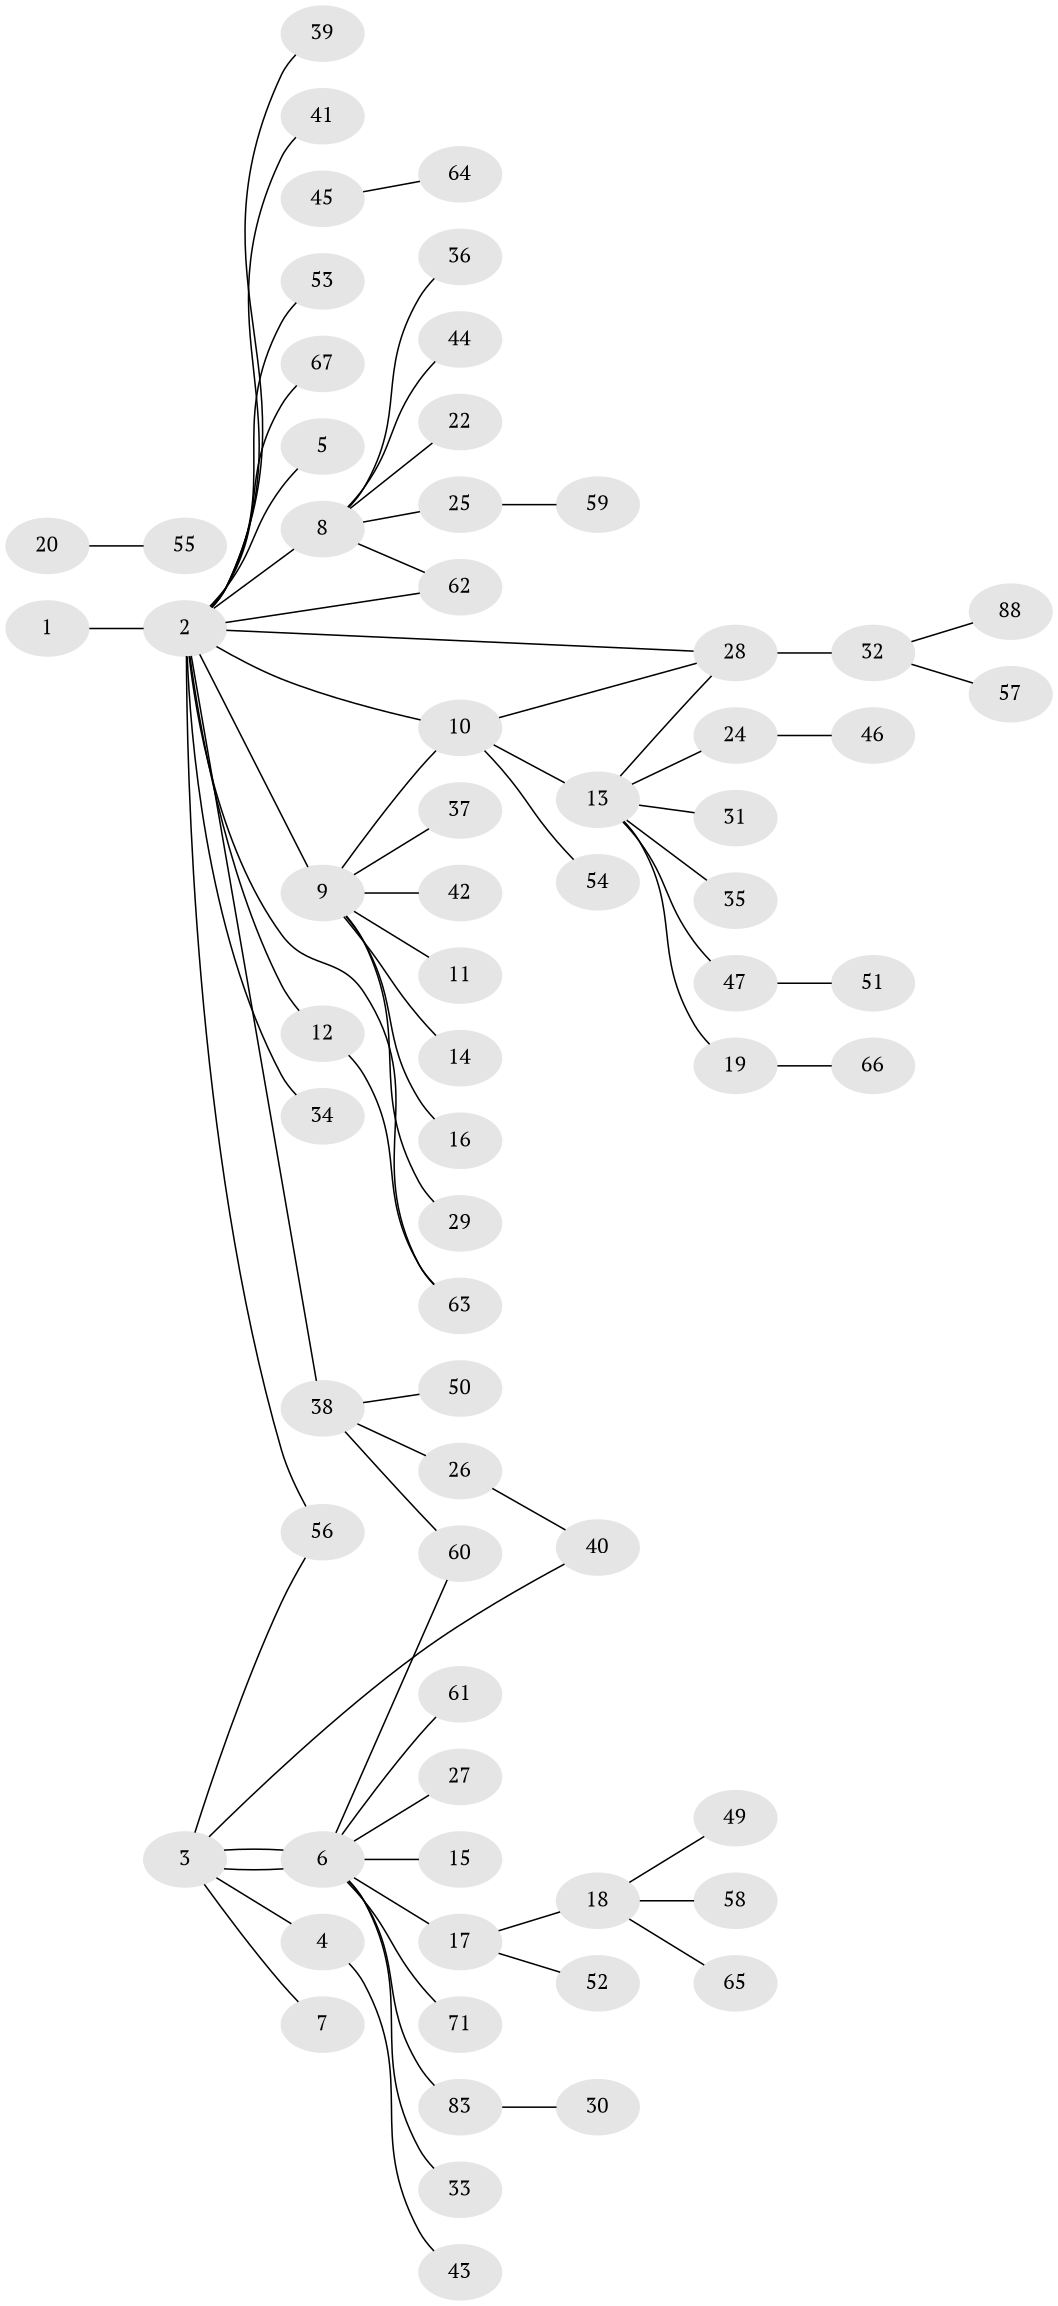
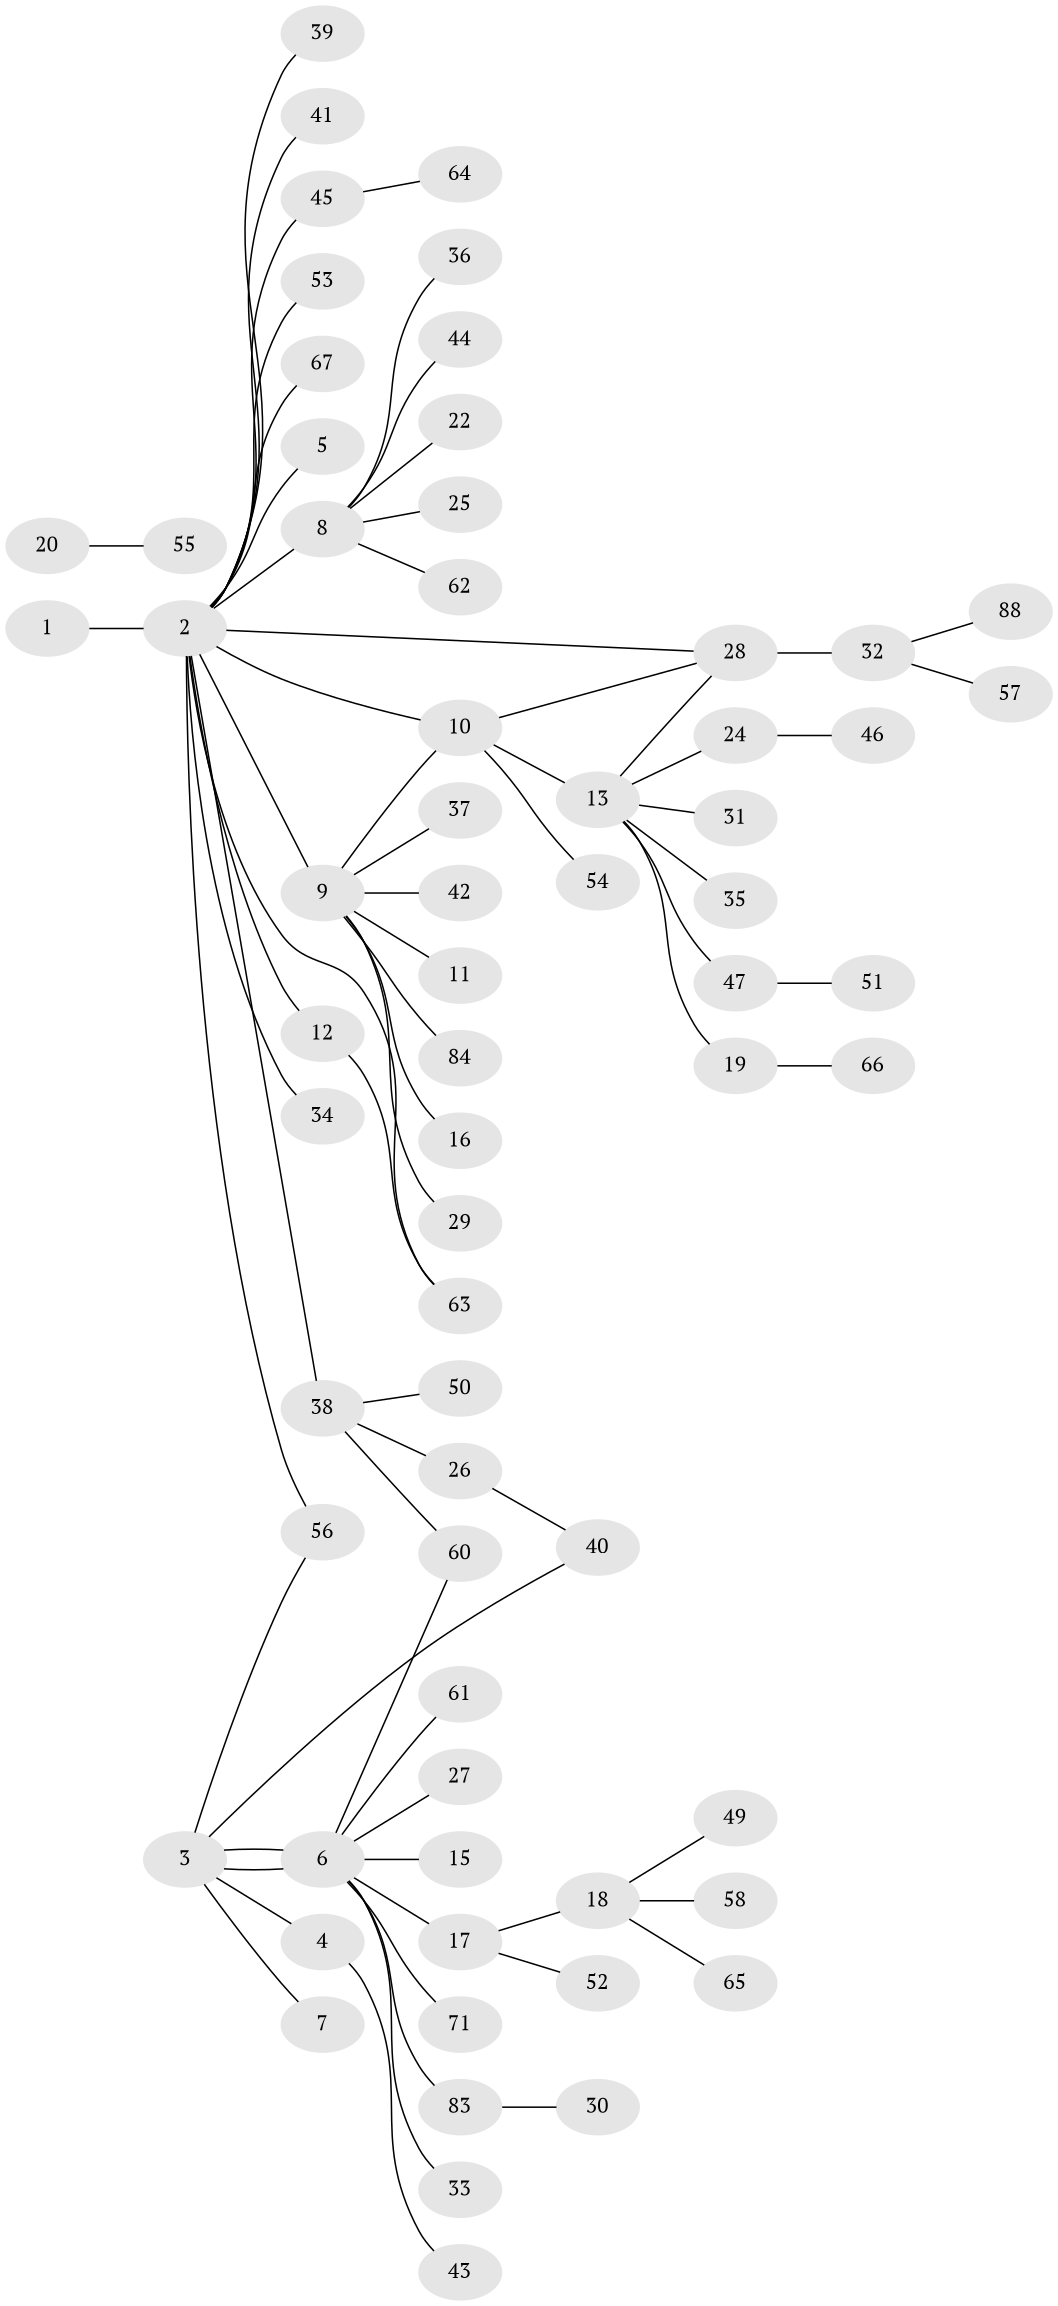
(598, 505) -> none
(323, 608) -> (254, 414)
(460, 1058) -> (460, 1058)
